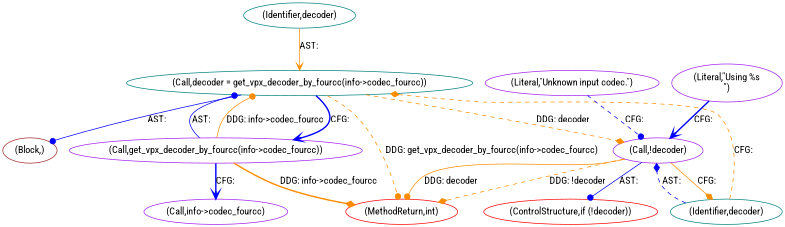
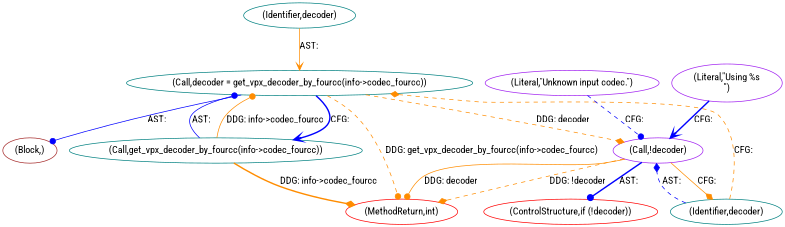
(216, 151) -> (216, 151)
(617, 179) -> (617, 179)
(216, 212) -> none
